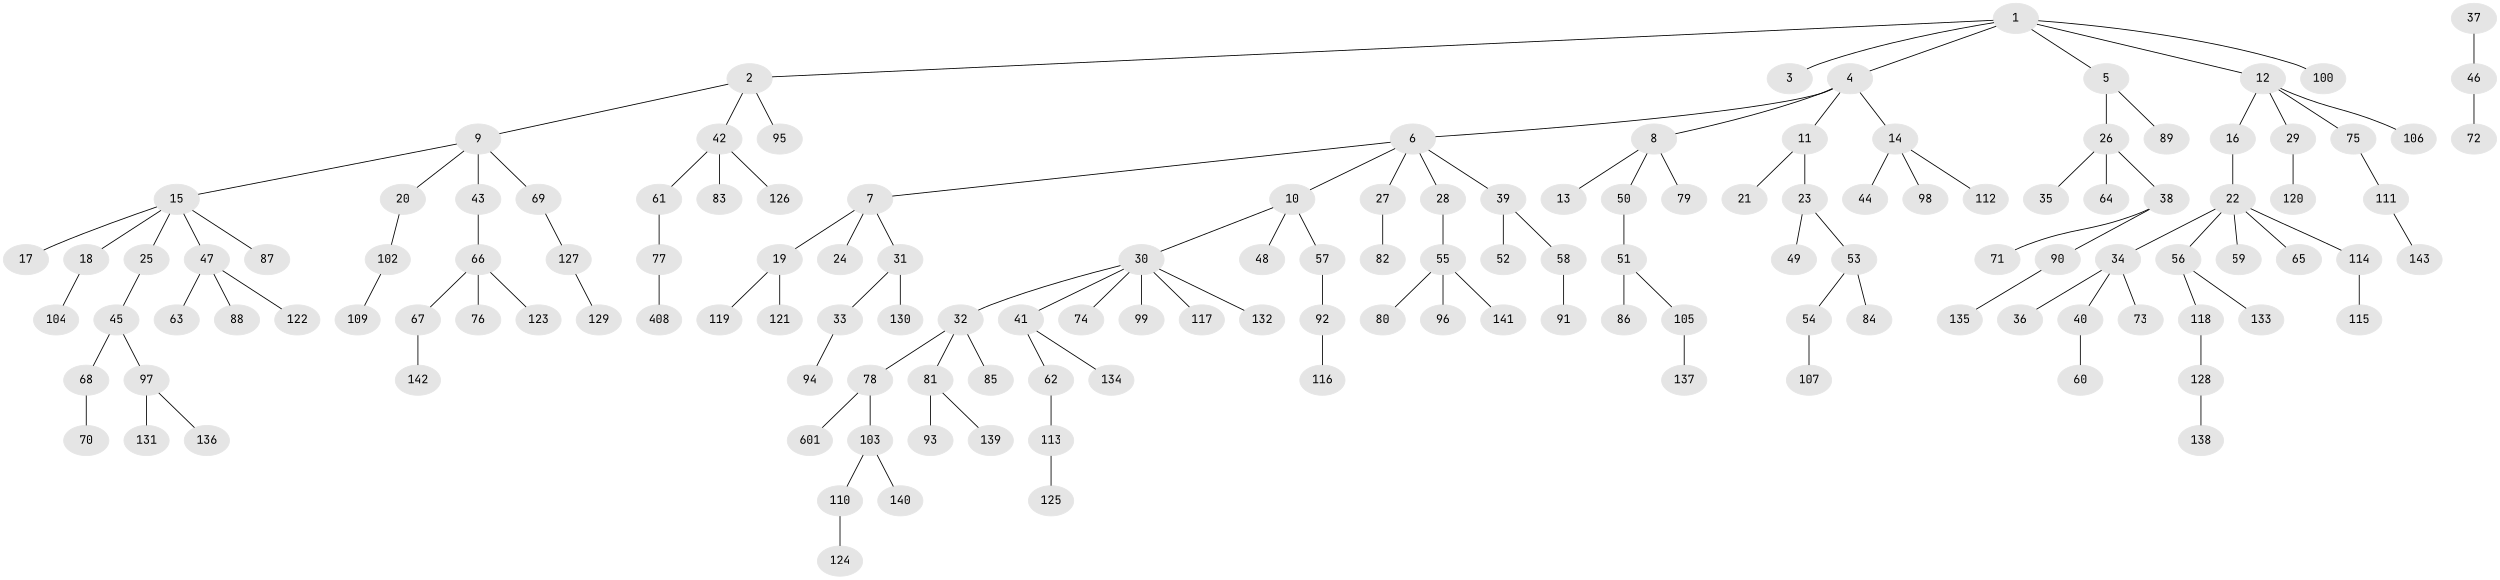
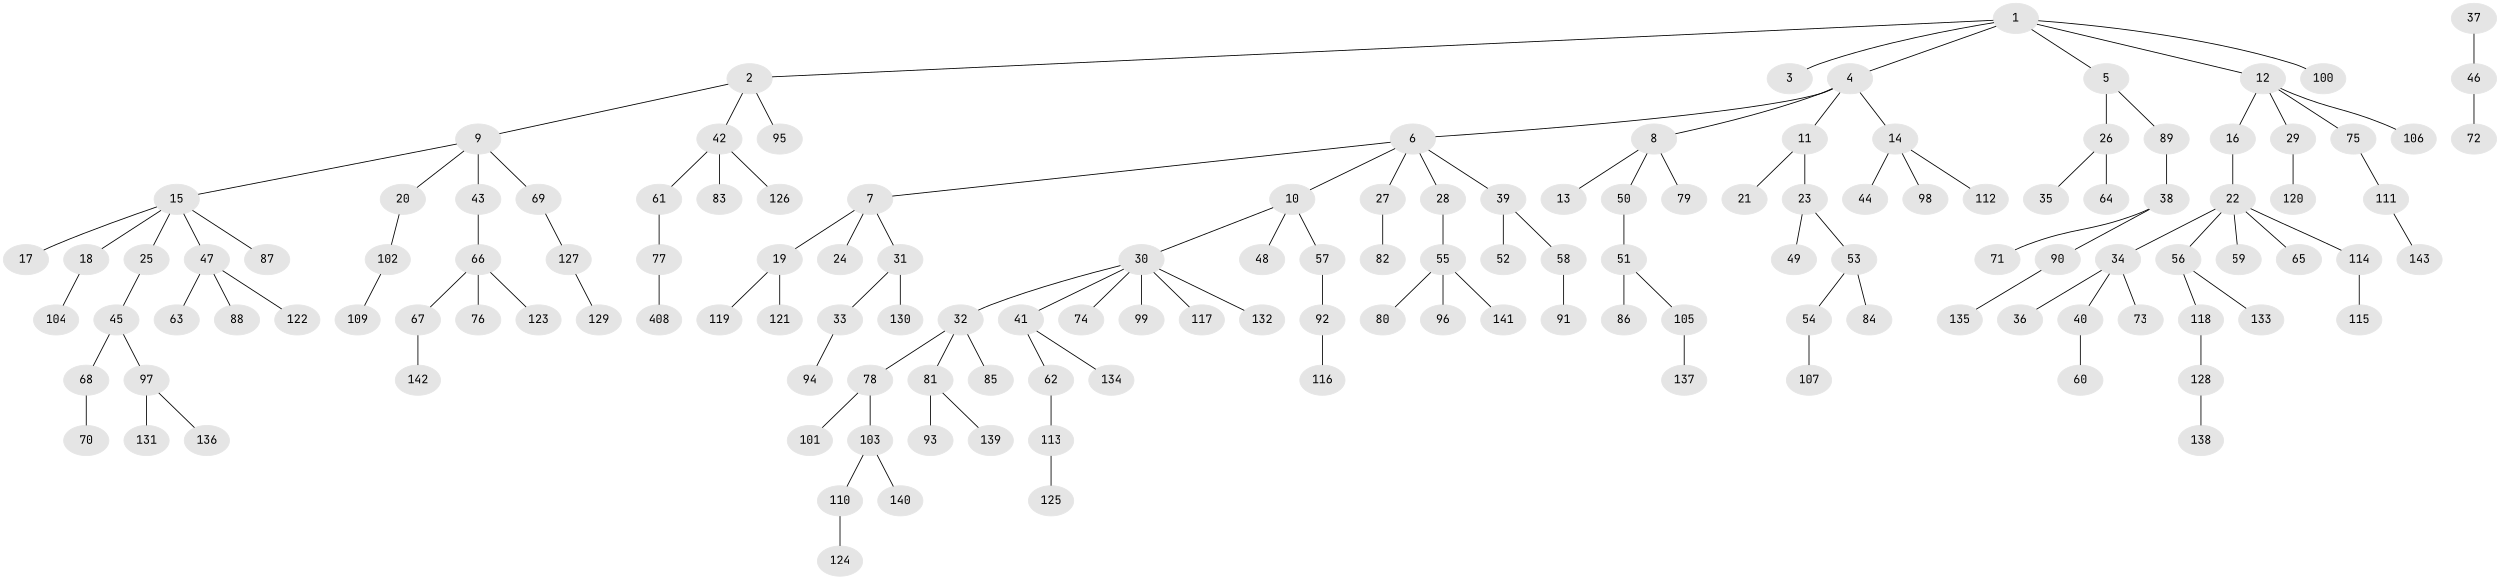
(2136, 169) -> (2167, 169)
(810, 441) -> (810, 441)
